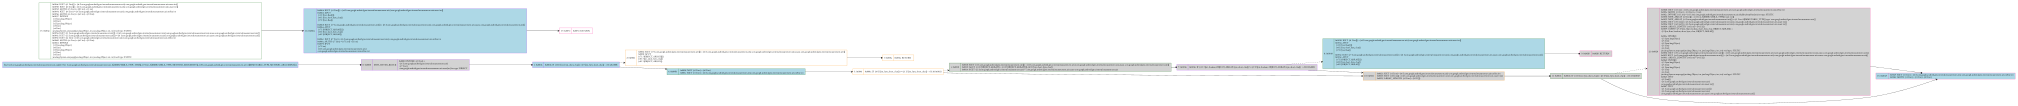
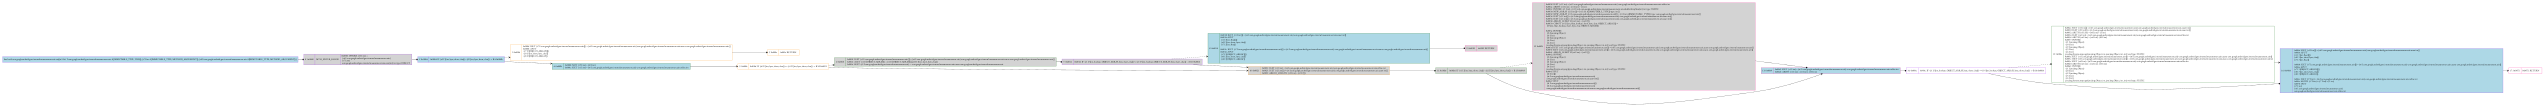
none -> (1976, 71)
